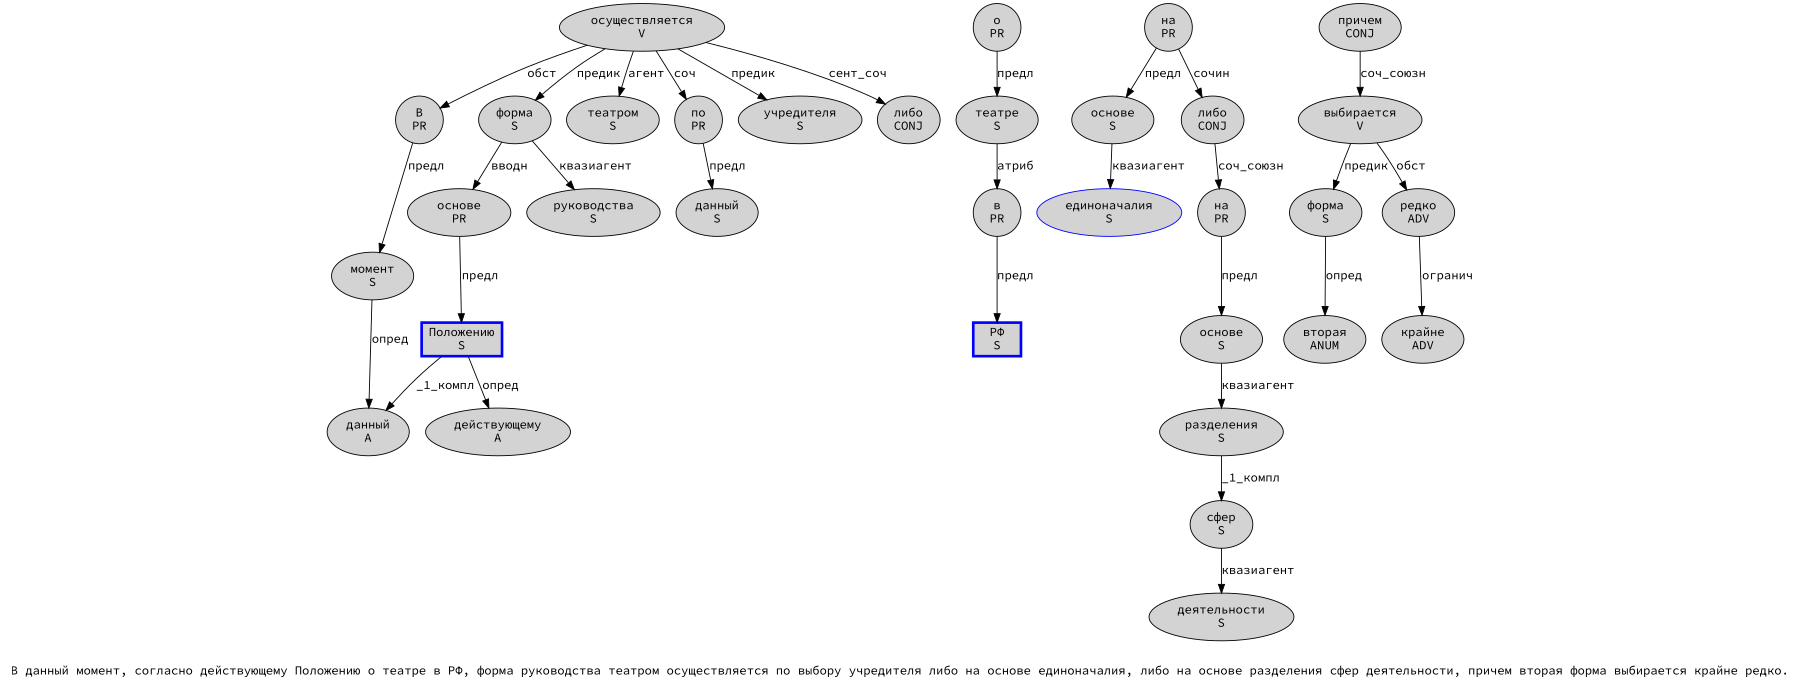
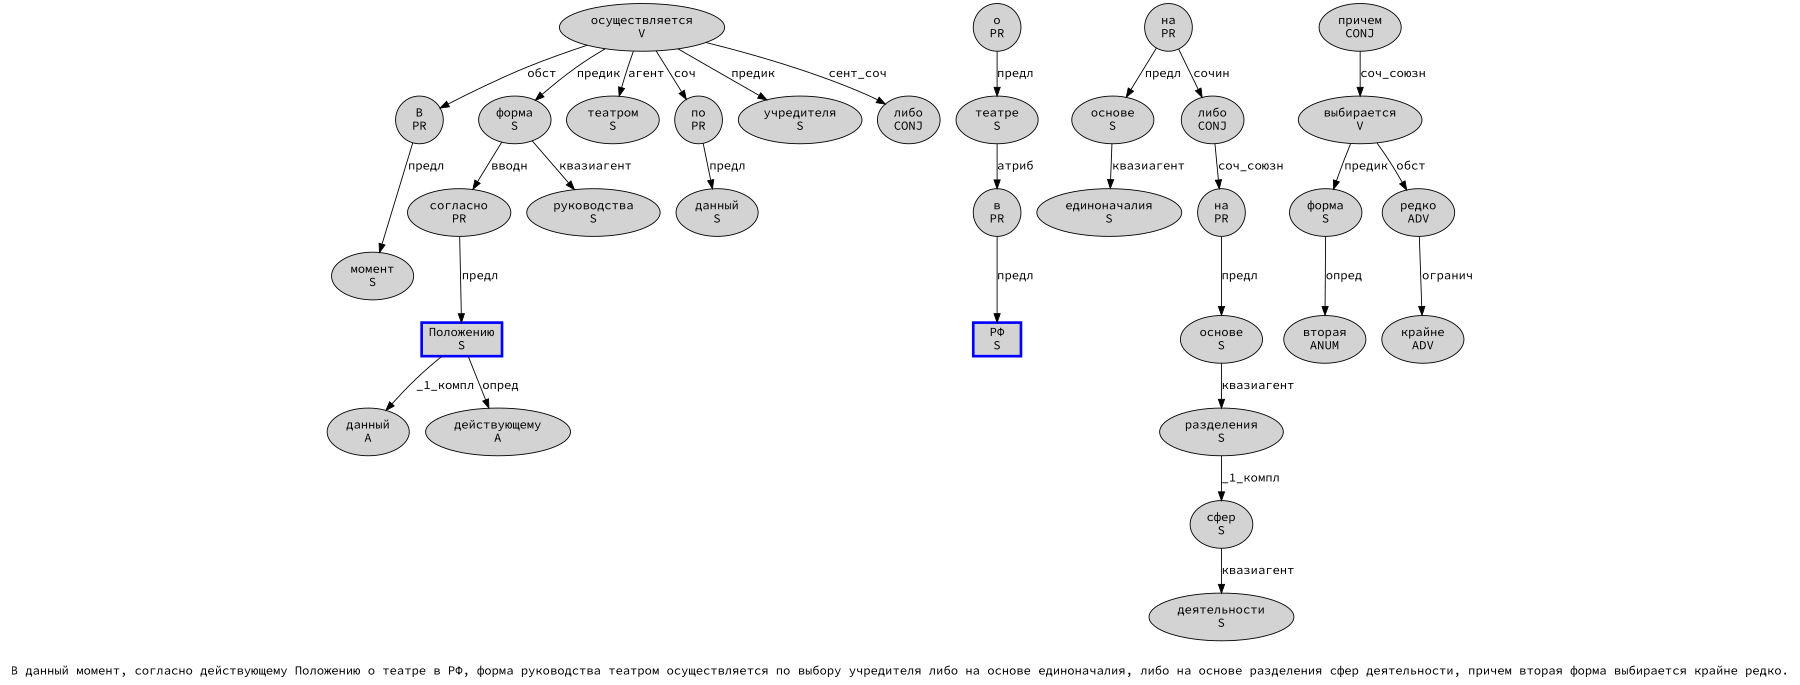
(459, 213) -> (459, 213)
(1109, 213) -> (1109, 213)
(371, 349) -> none
